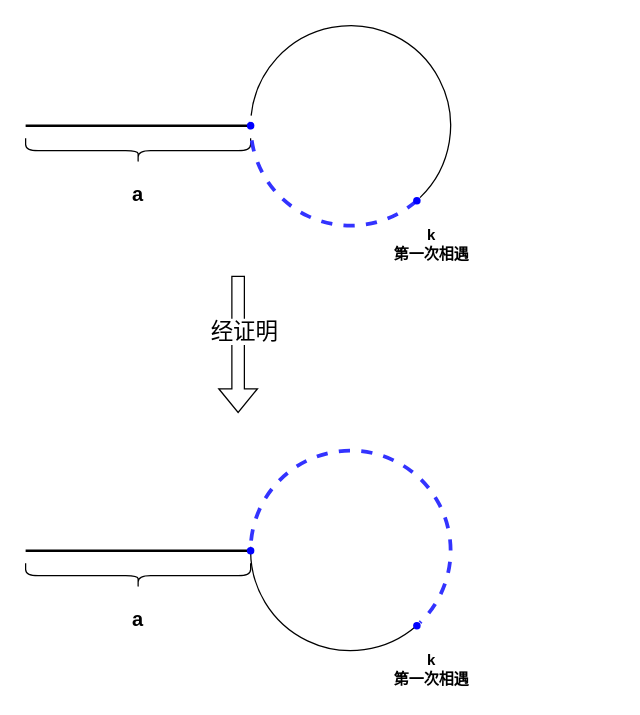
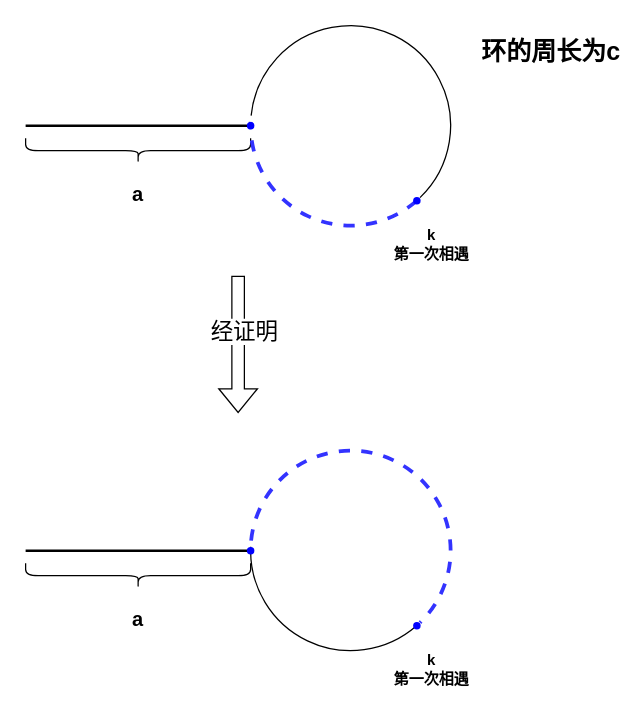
none -> (551, 51)
